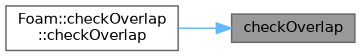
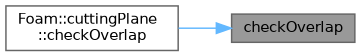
(92, 28) -> (92, 28)
